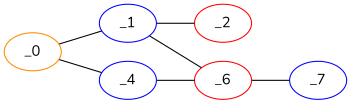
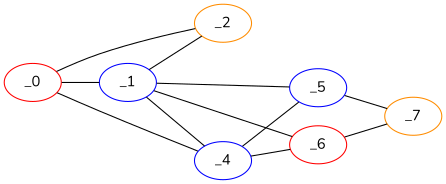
(223, 23) -> (223, 23)
none -> (125, 46)
(33, 52) -> (33, 82)
(318, 80) -> (413, 116)
none -> (318, 88)
none -> (175, 122)
